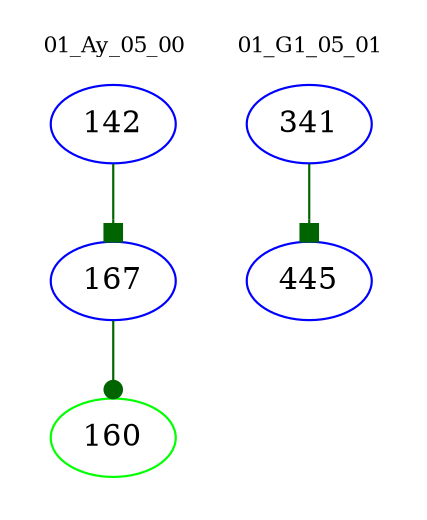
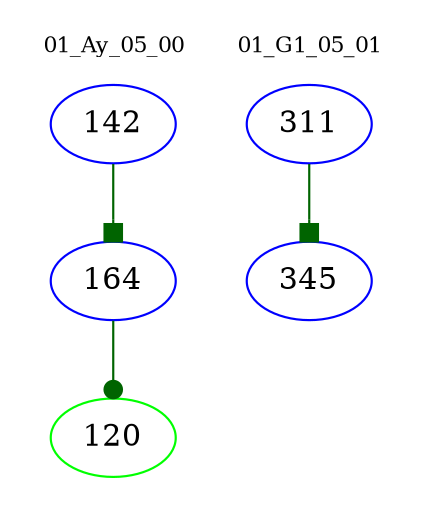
(309, 124) -> (309, 124)
(113, 281) -> (113, 281)
(309, 281) -> (309, 281)
(113, 438) -> (113, 438)
